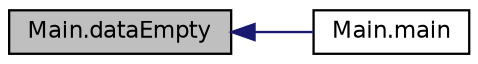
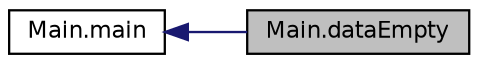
(284, 32) -> (218, 32)
